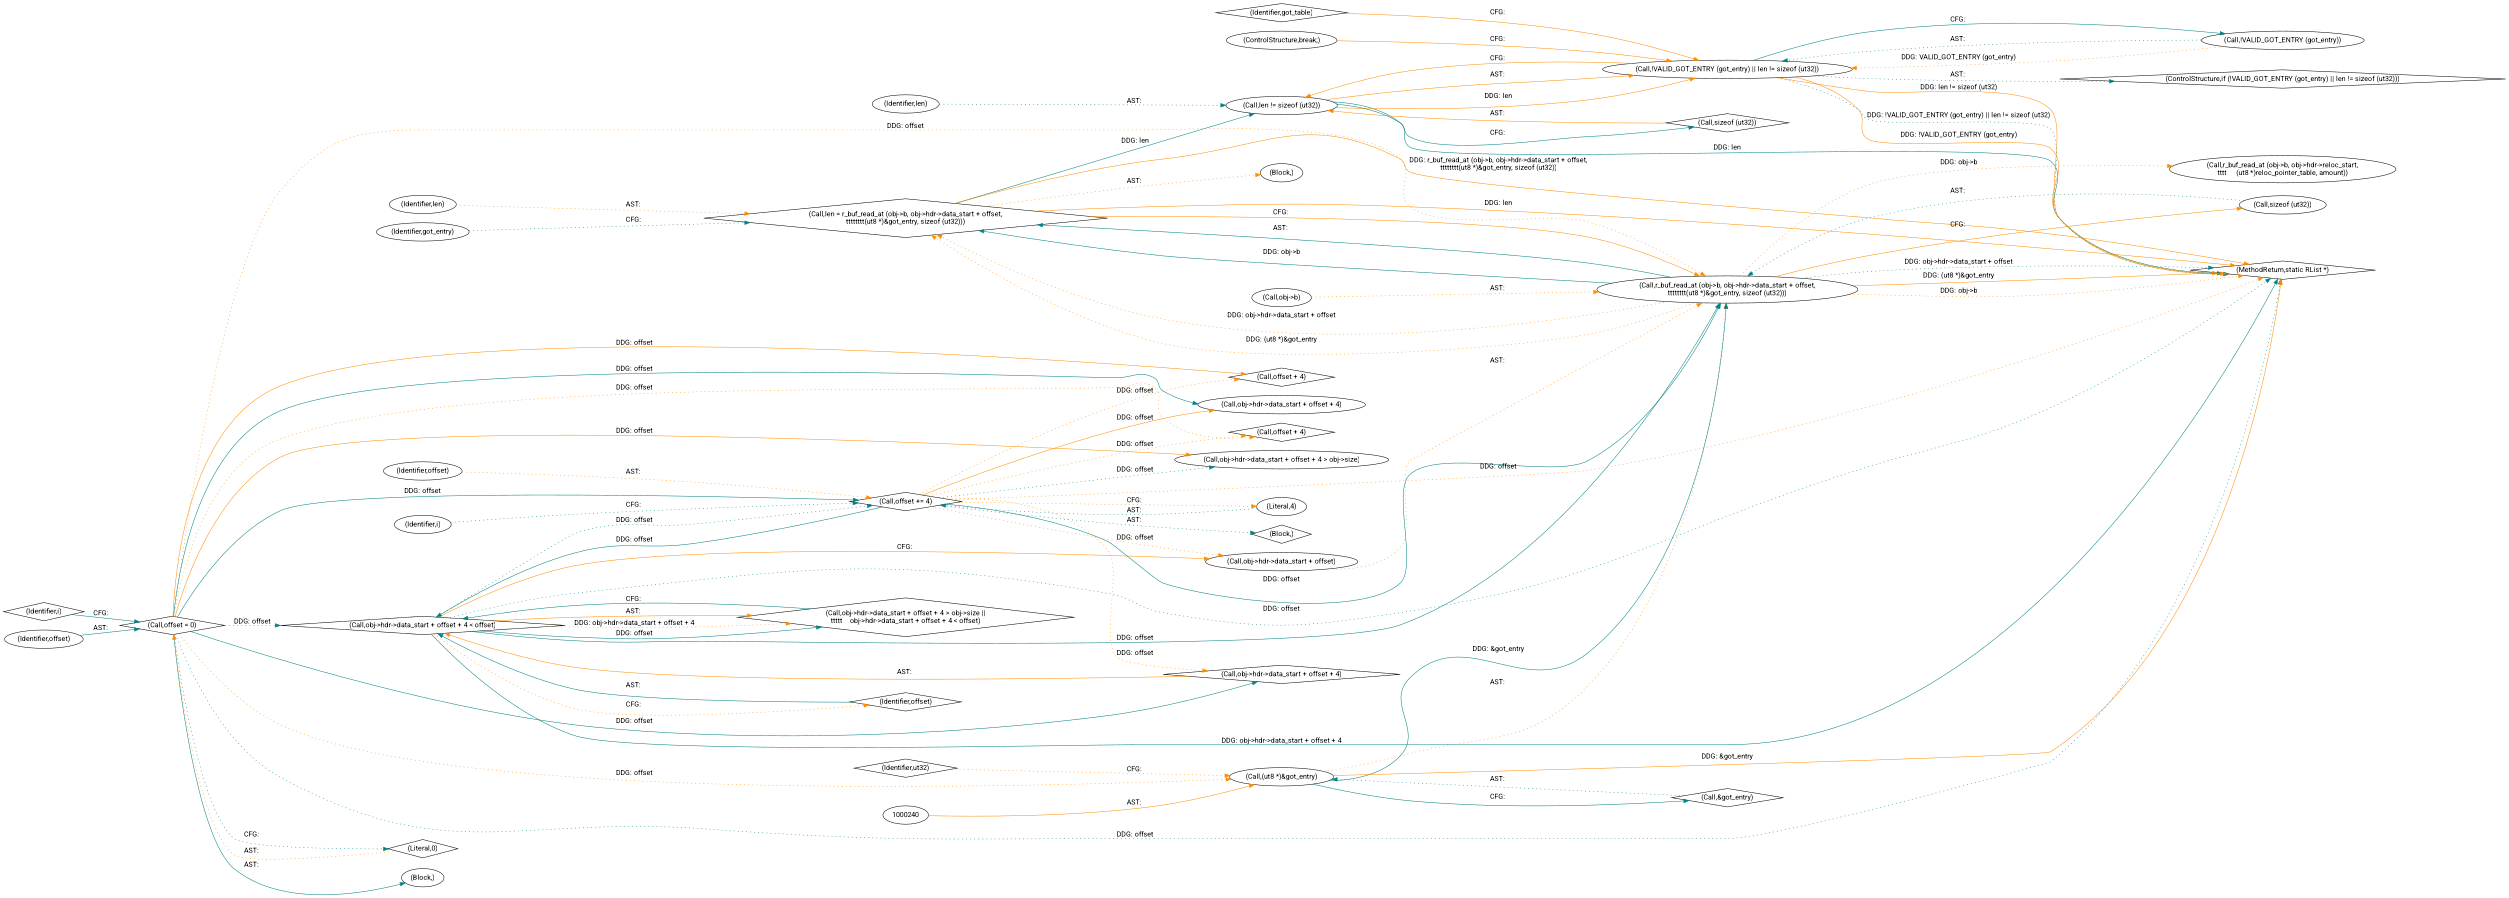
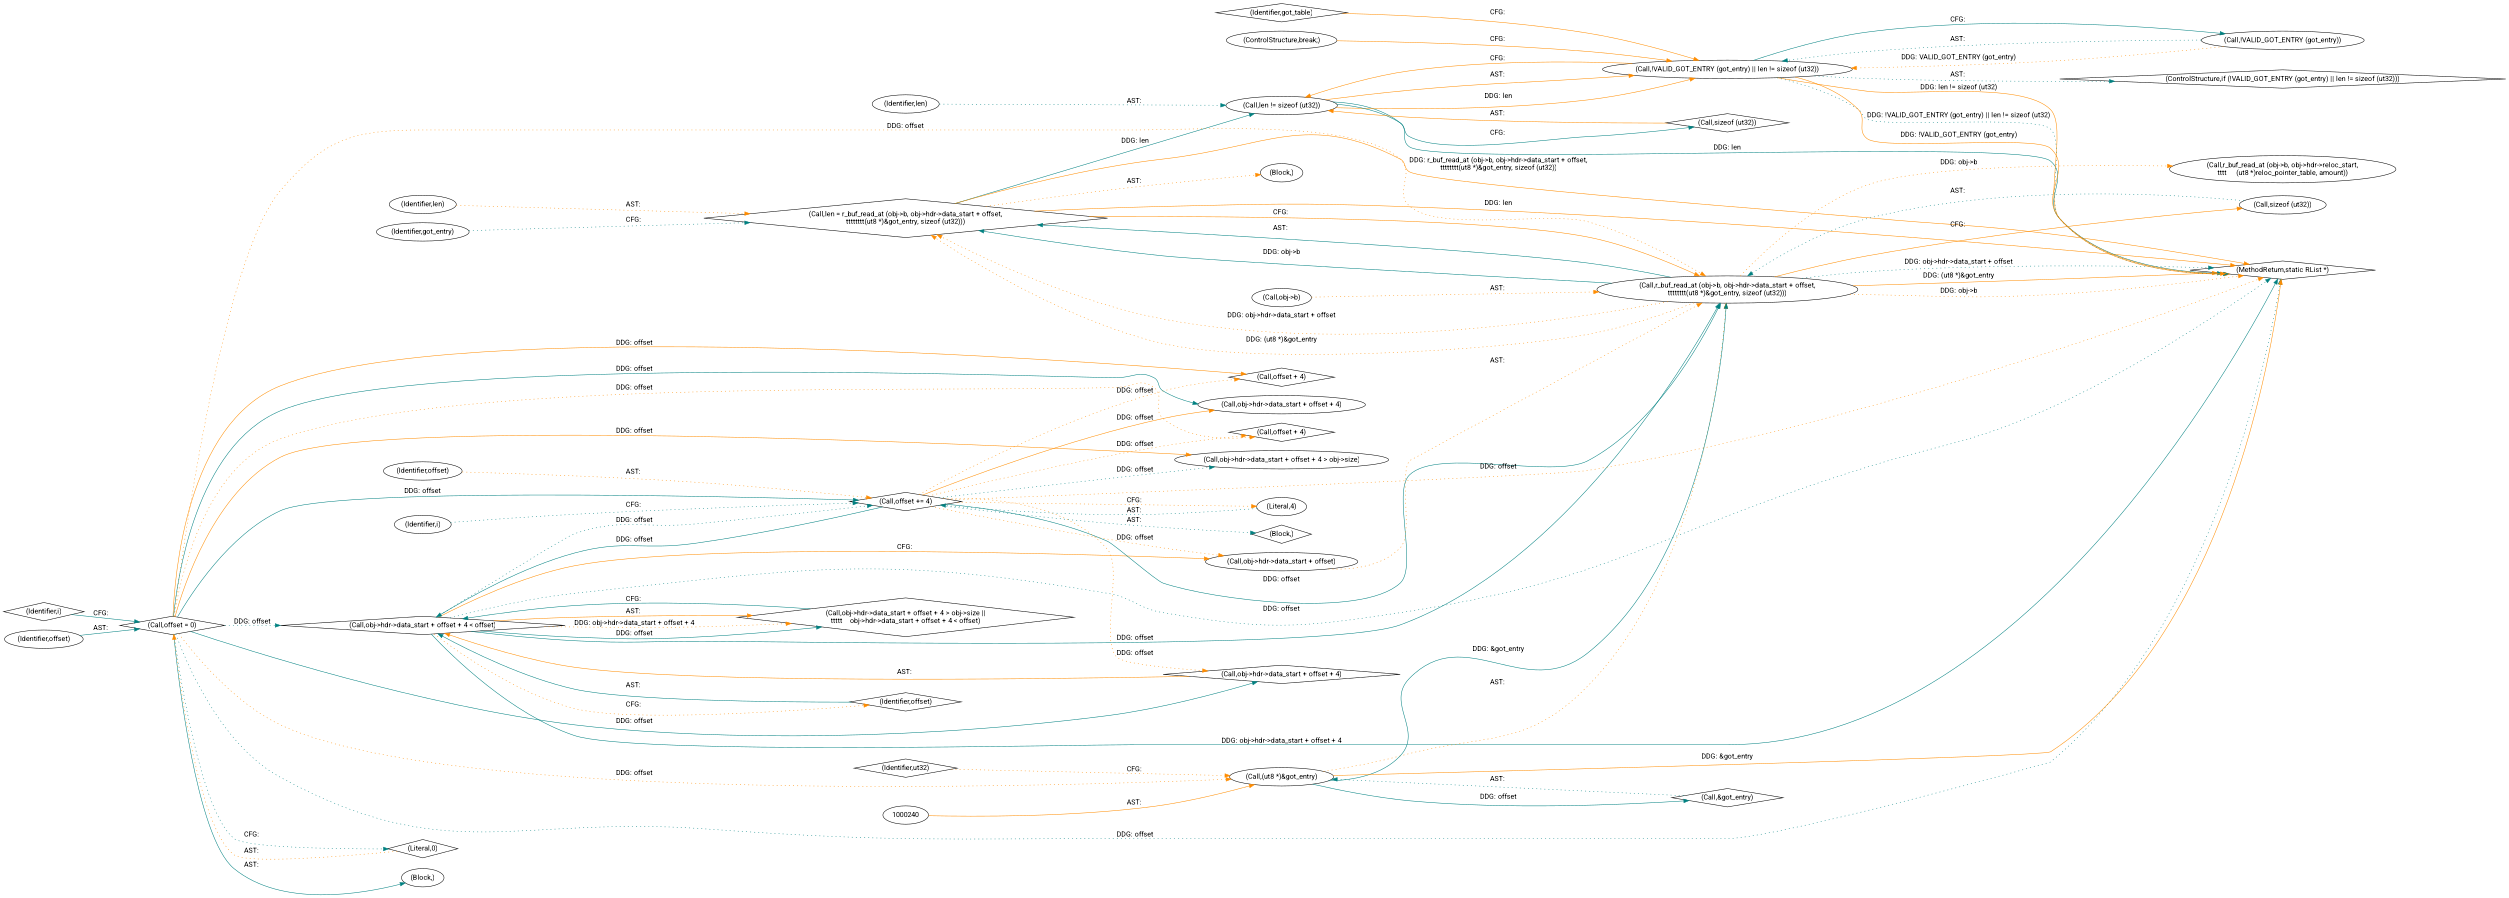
(1499, 797) -> (1499, 797)
